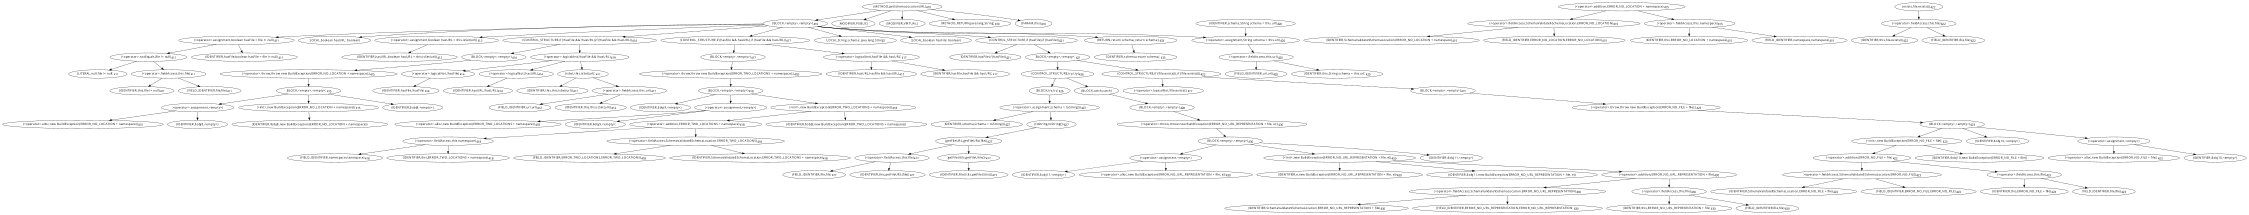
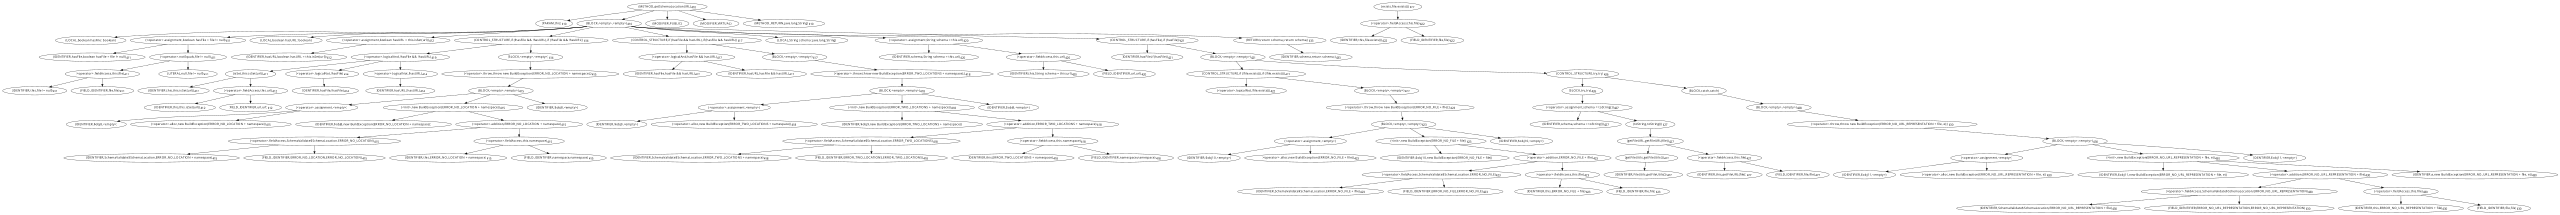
(1246, 31) -> (929, 48)
none -> (485, 116)
